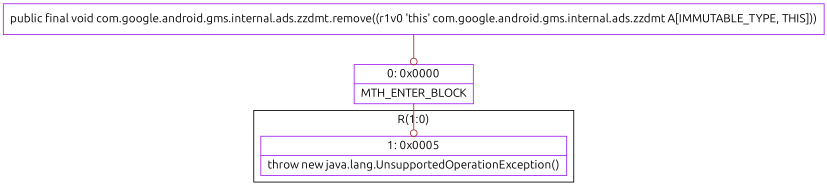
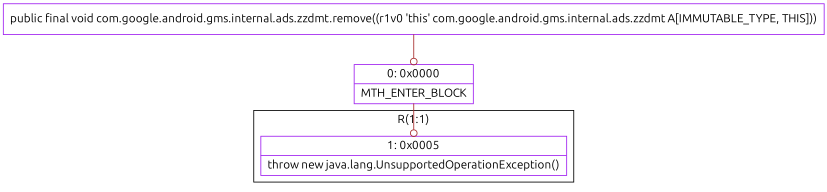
(414, 120) -> (414, 120)
